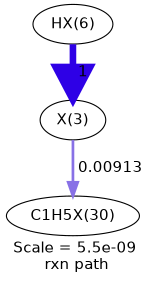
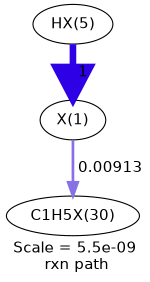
(73, 24) -> (73, 24)
(73, 120) -> (73, 120)
